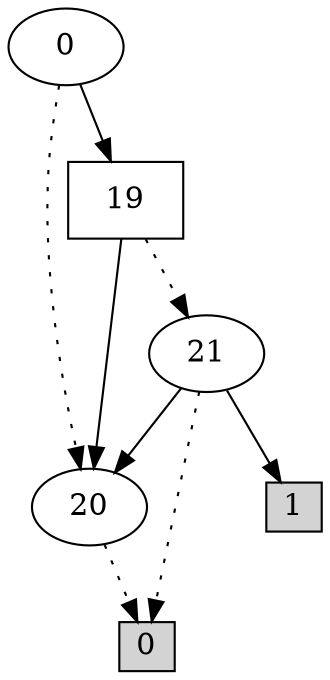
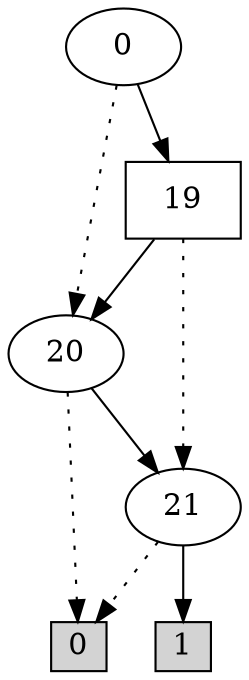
(155, 422) -> (118, 422)
